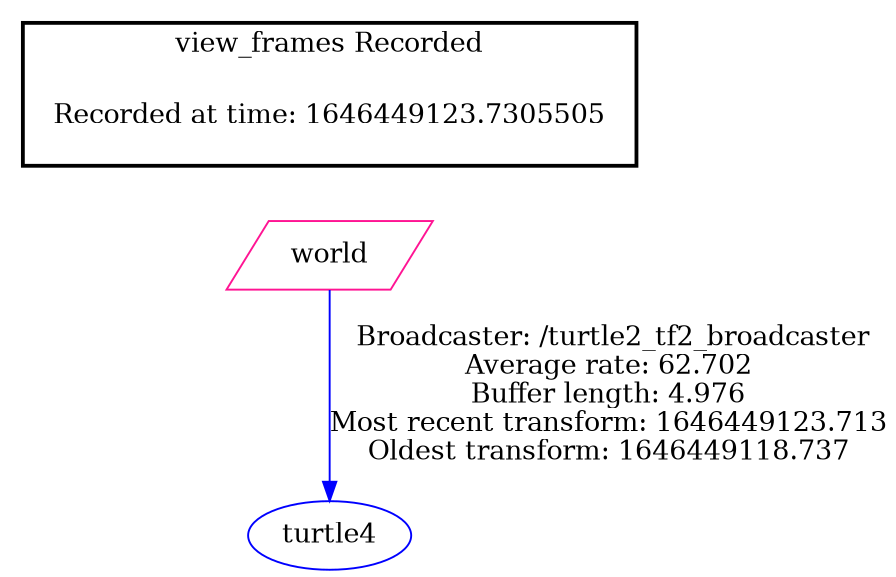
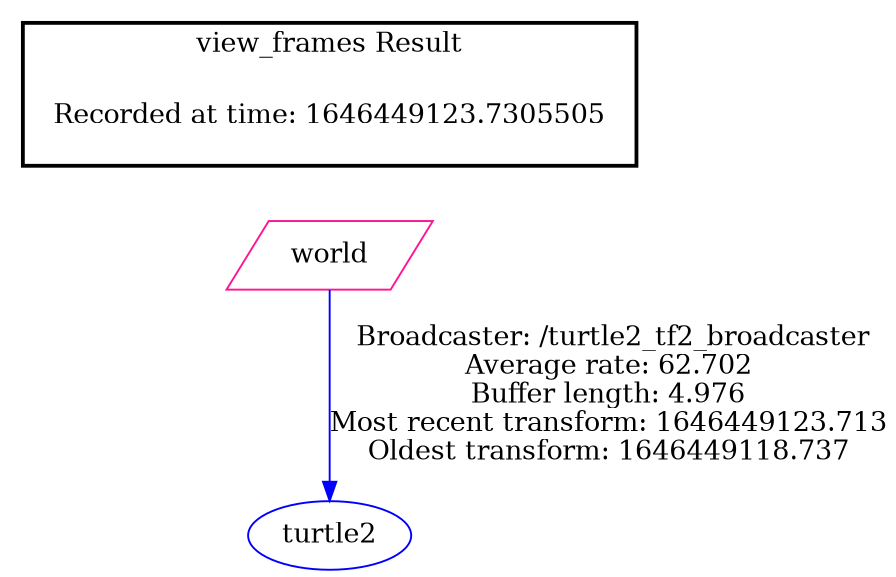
(330, 45) -> (330, 45)
(330, 535) -> (330, 535)
